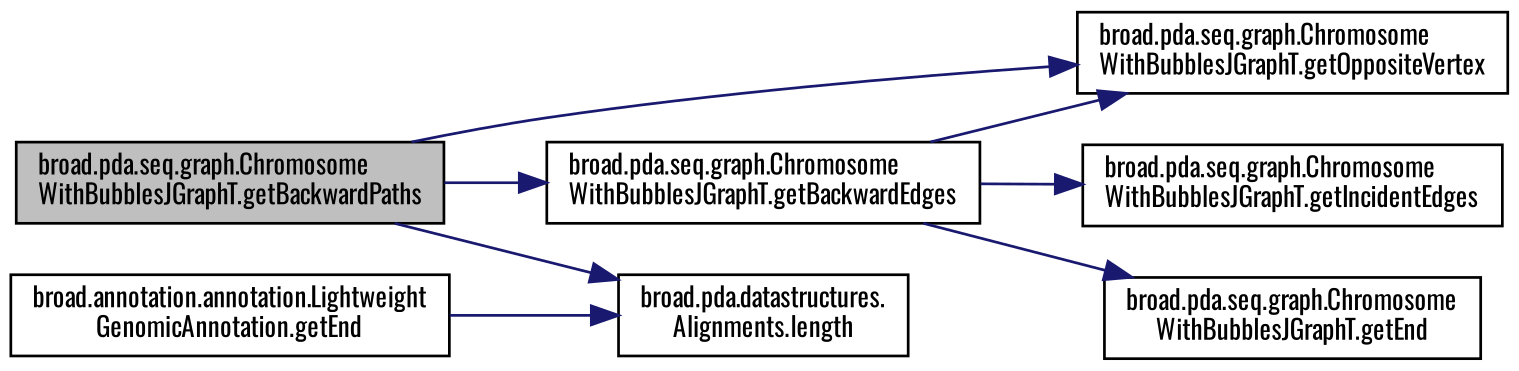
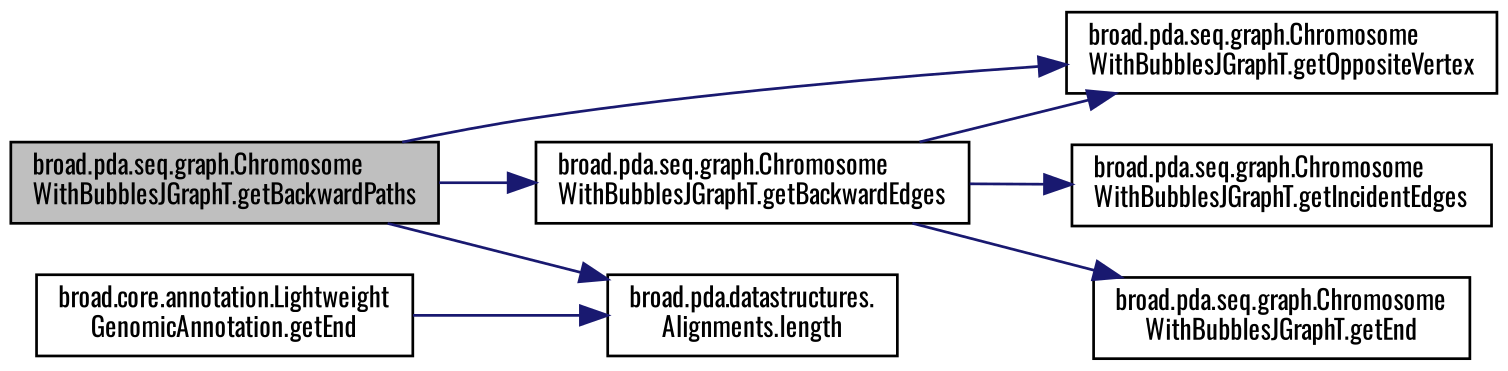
(230, 315) -> (225, 315)
